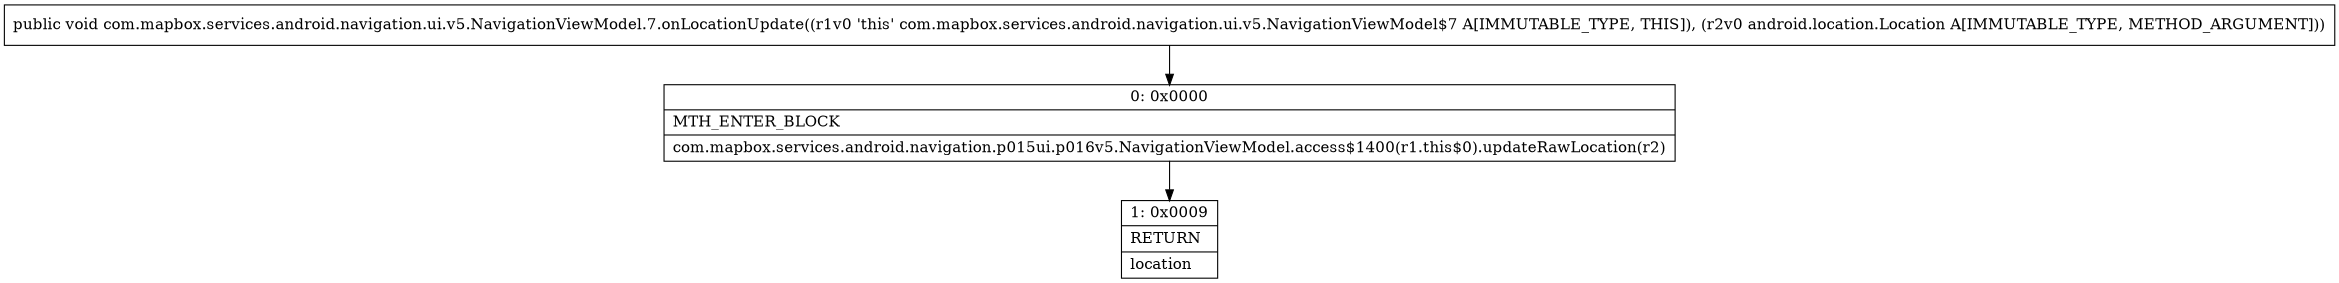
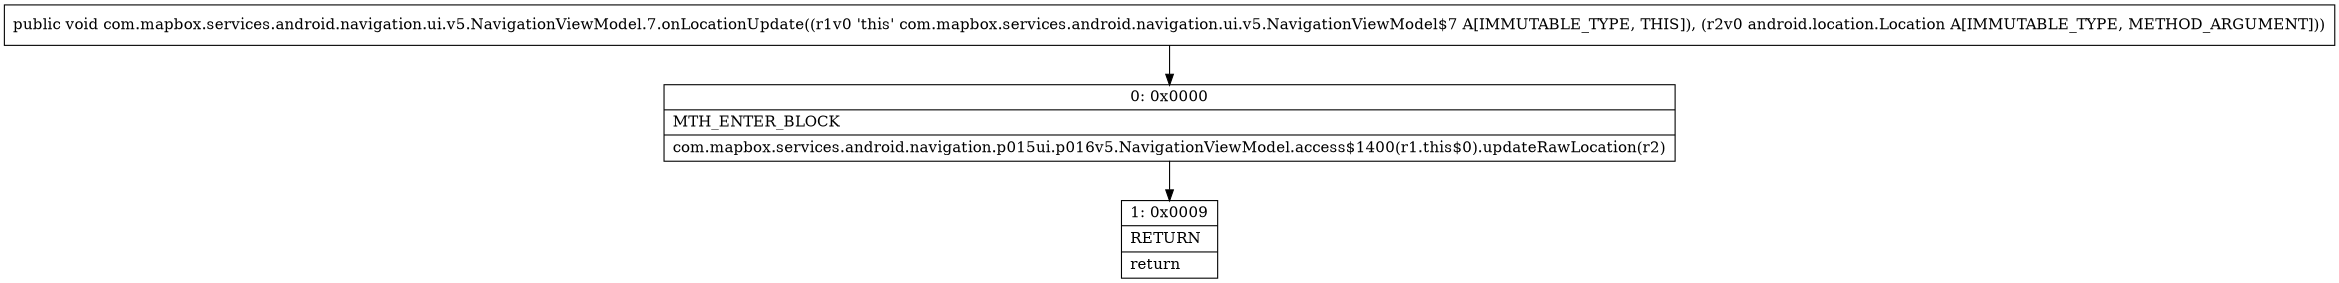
(1161, 265) -> (1155, 265)
